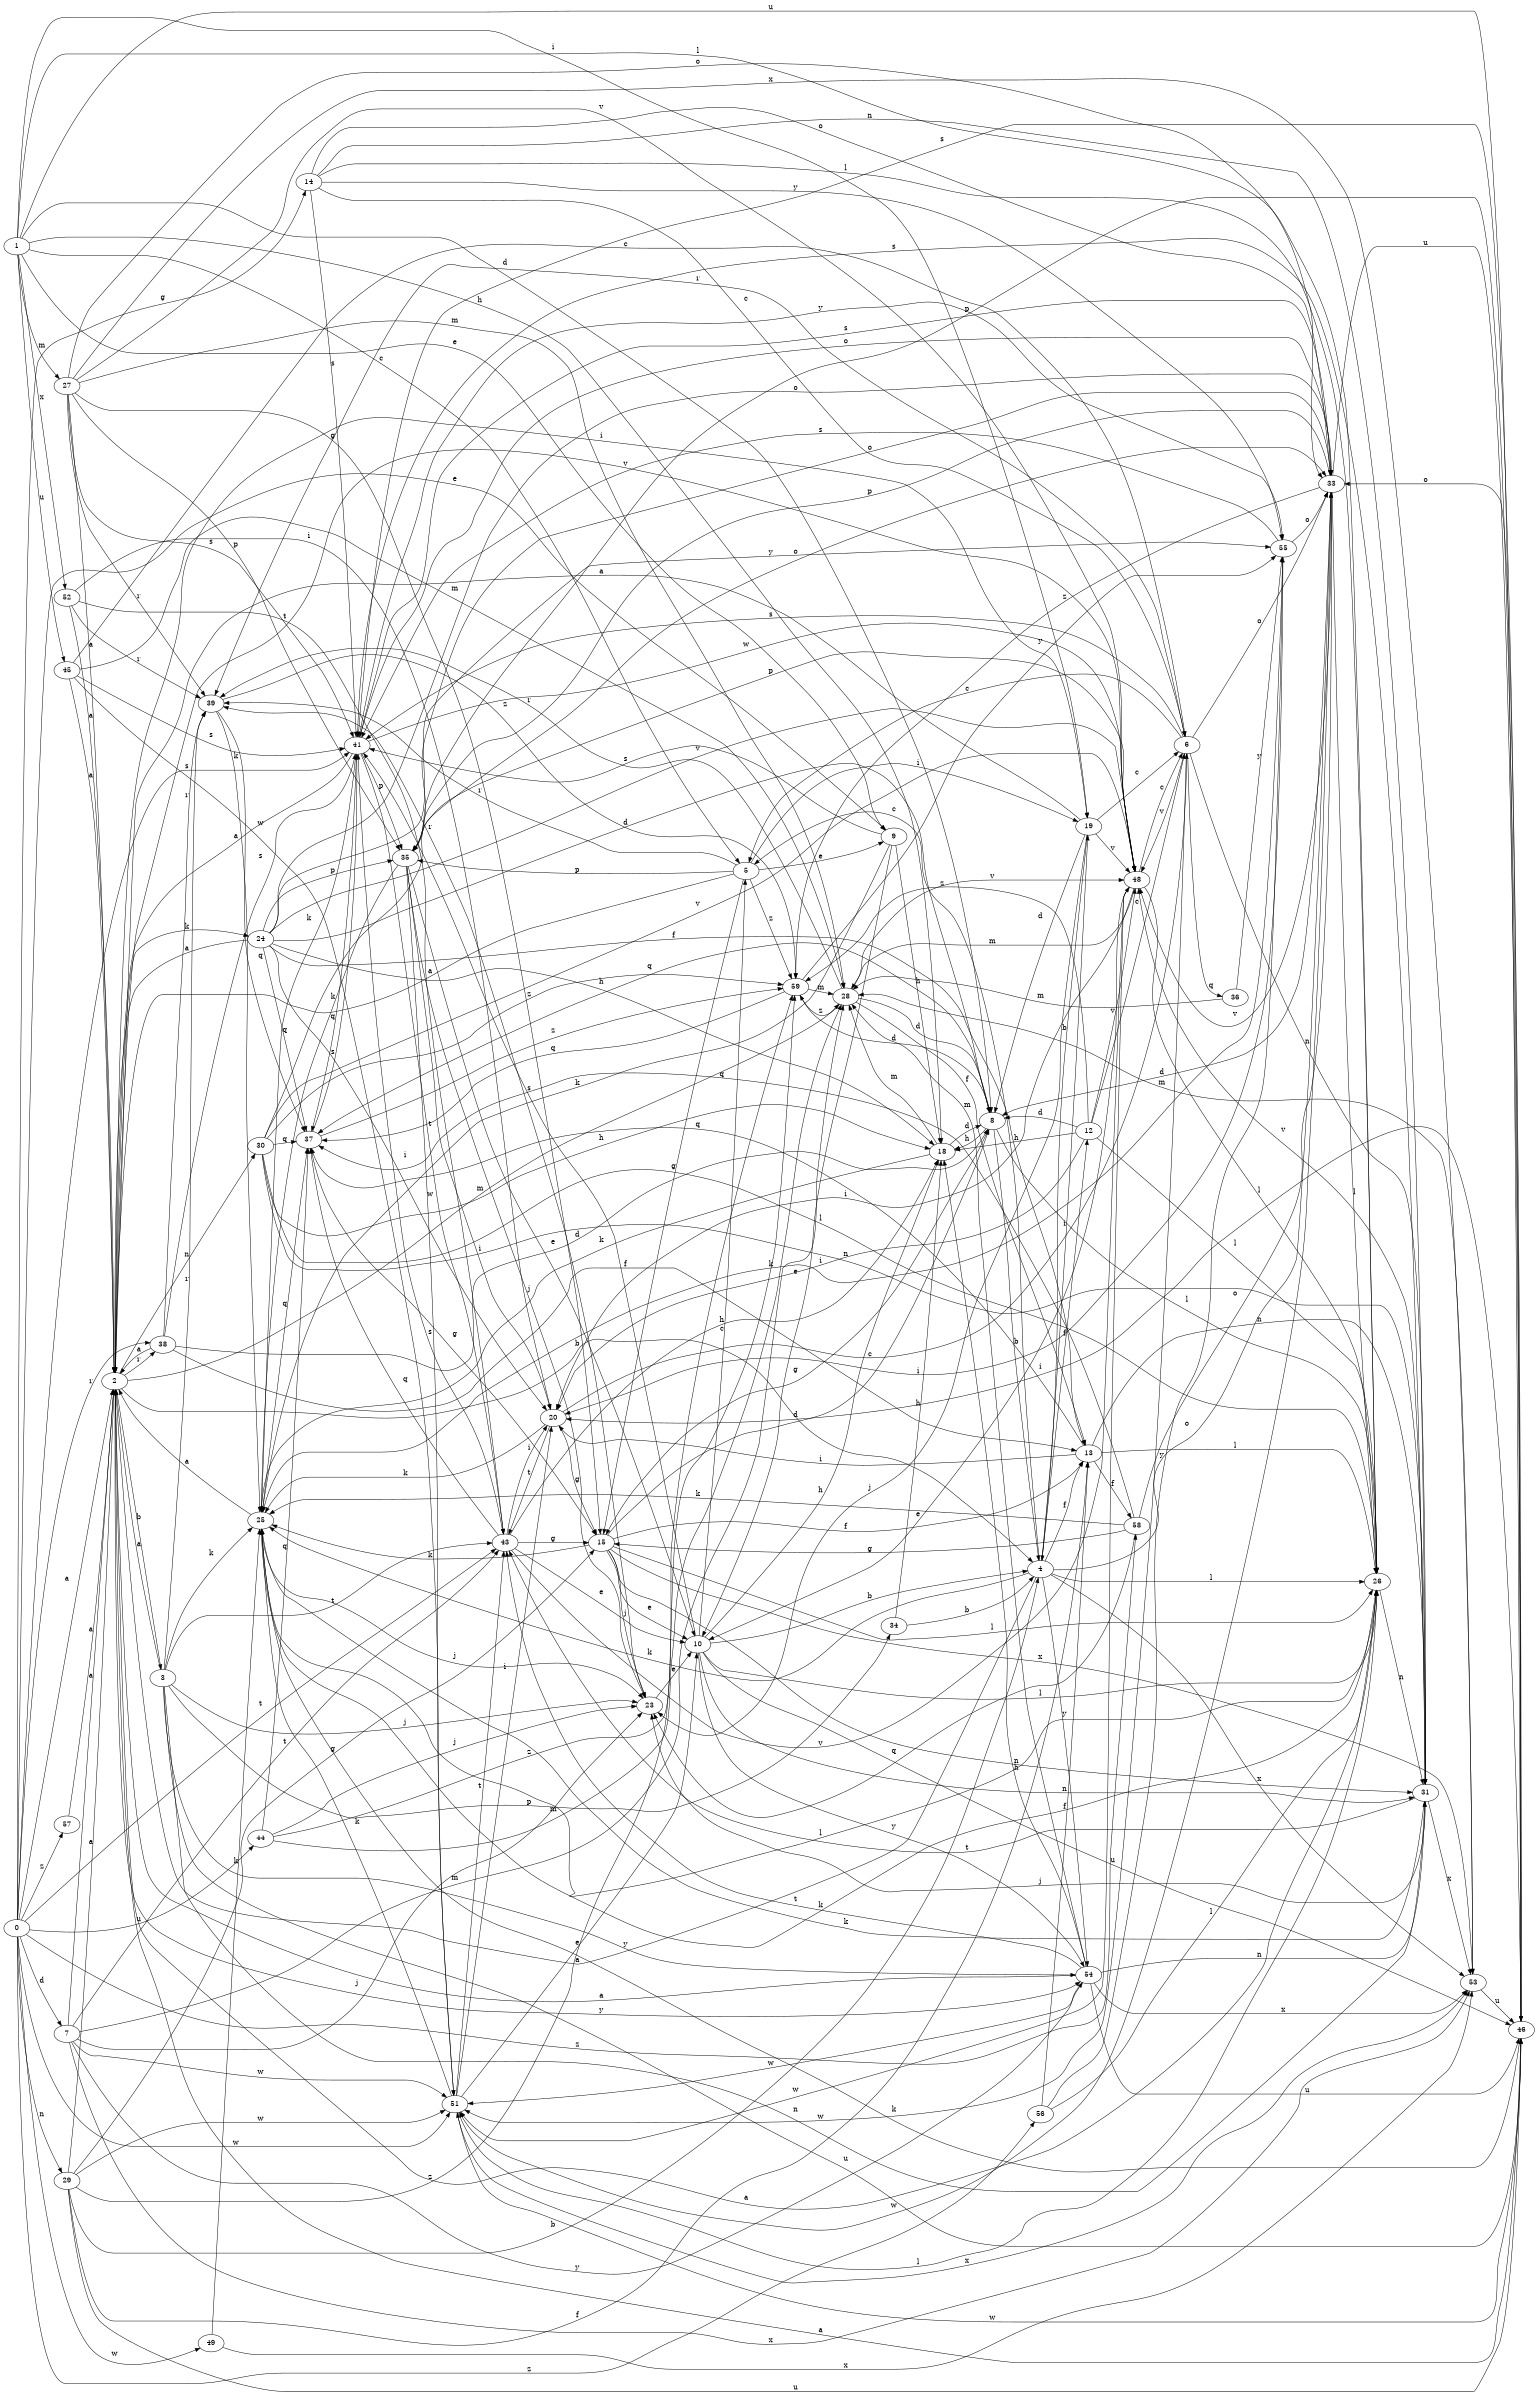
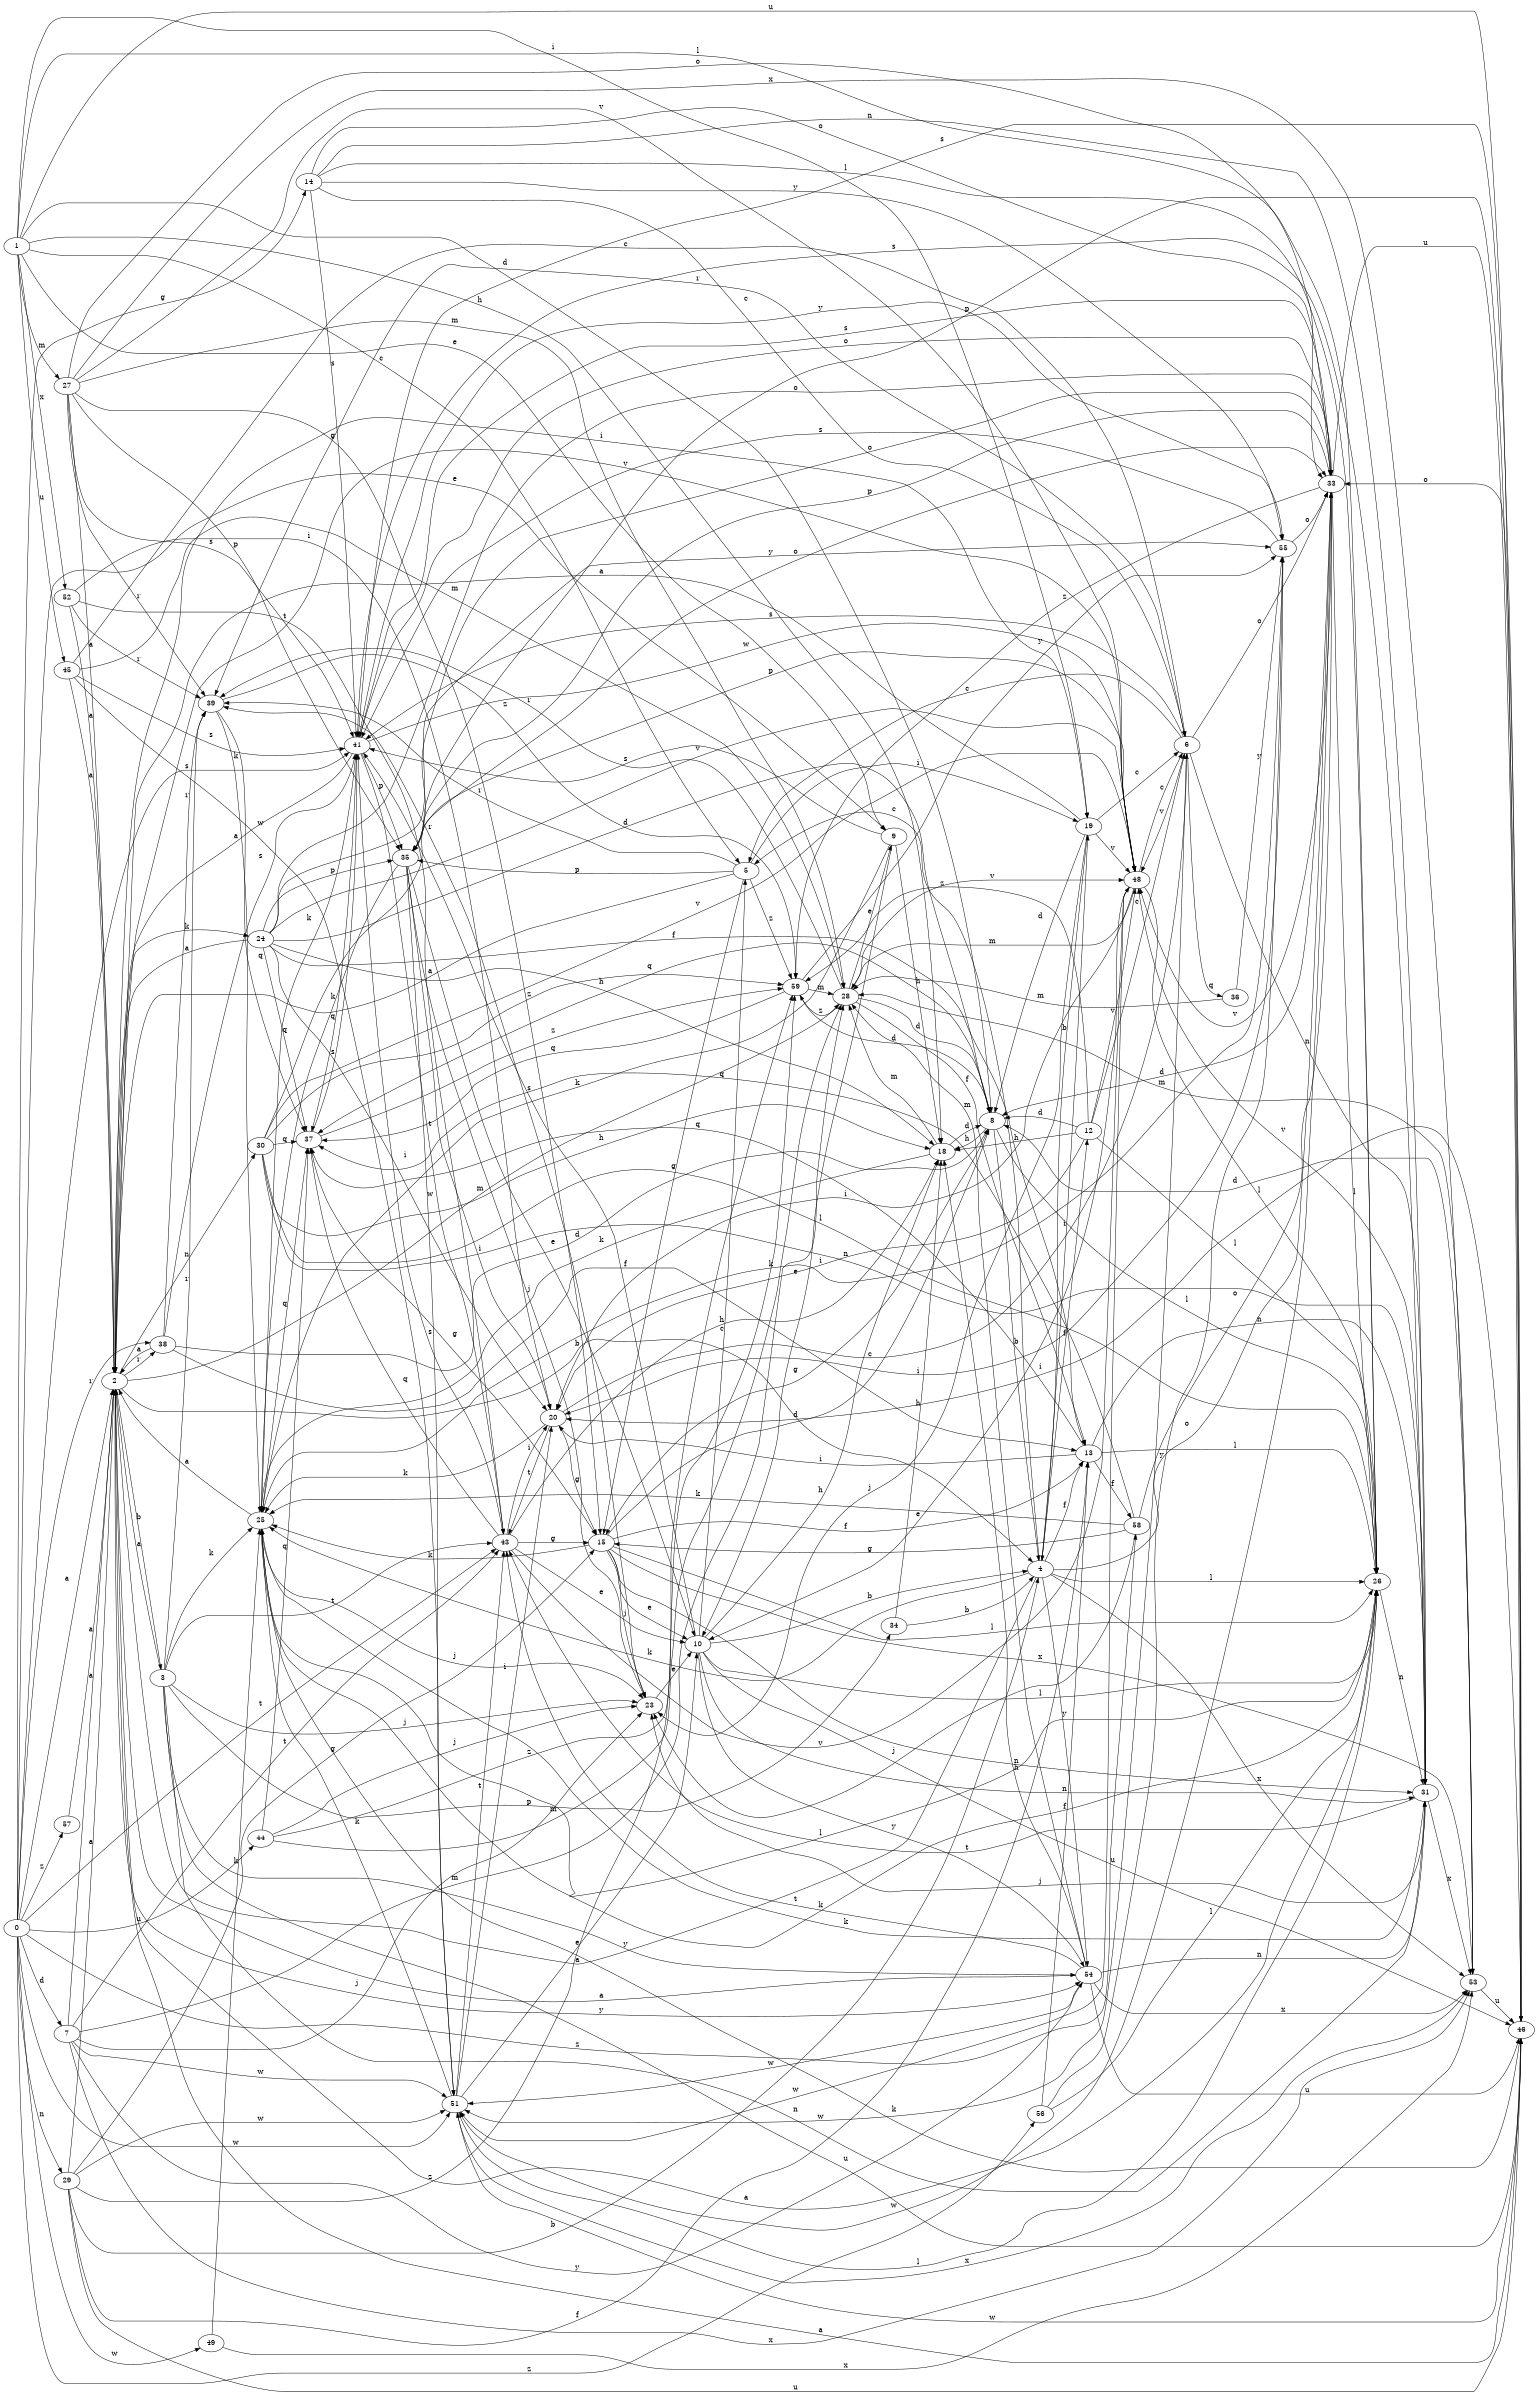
(820, 861) -> (871, 916)
none -> (1454, 1308)
(894, 1751) -> (894, 1751)
